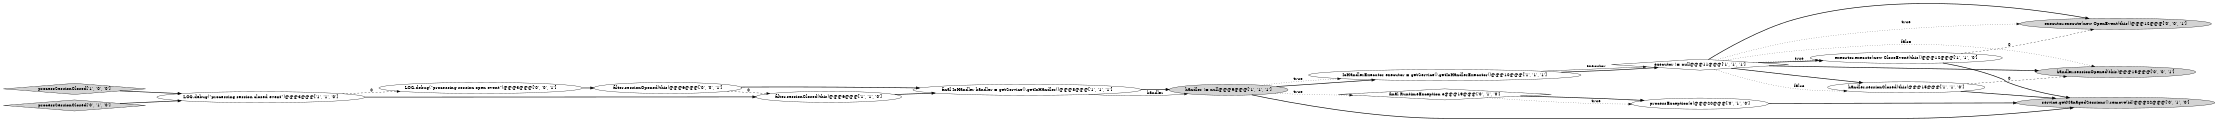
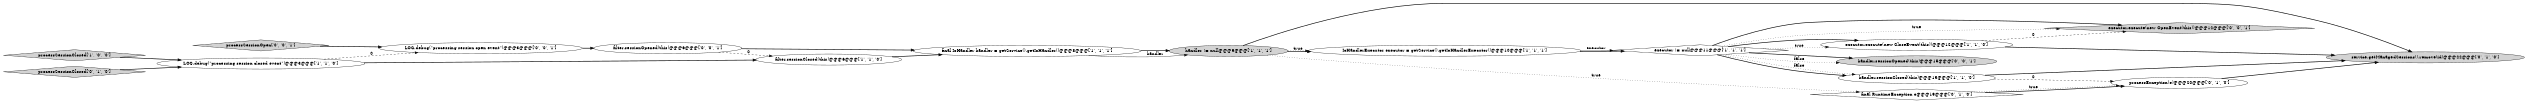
(2116, 24) -> (2179, 28)
none -> (261, 45)
(2015, 81) -> (2052, 80)
